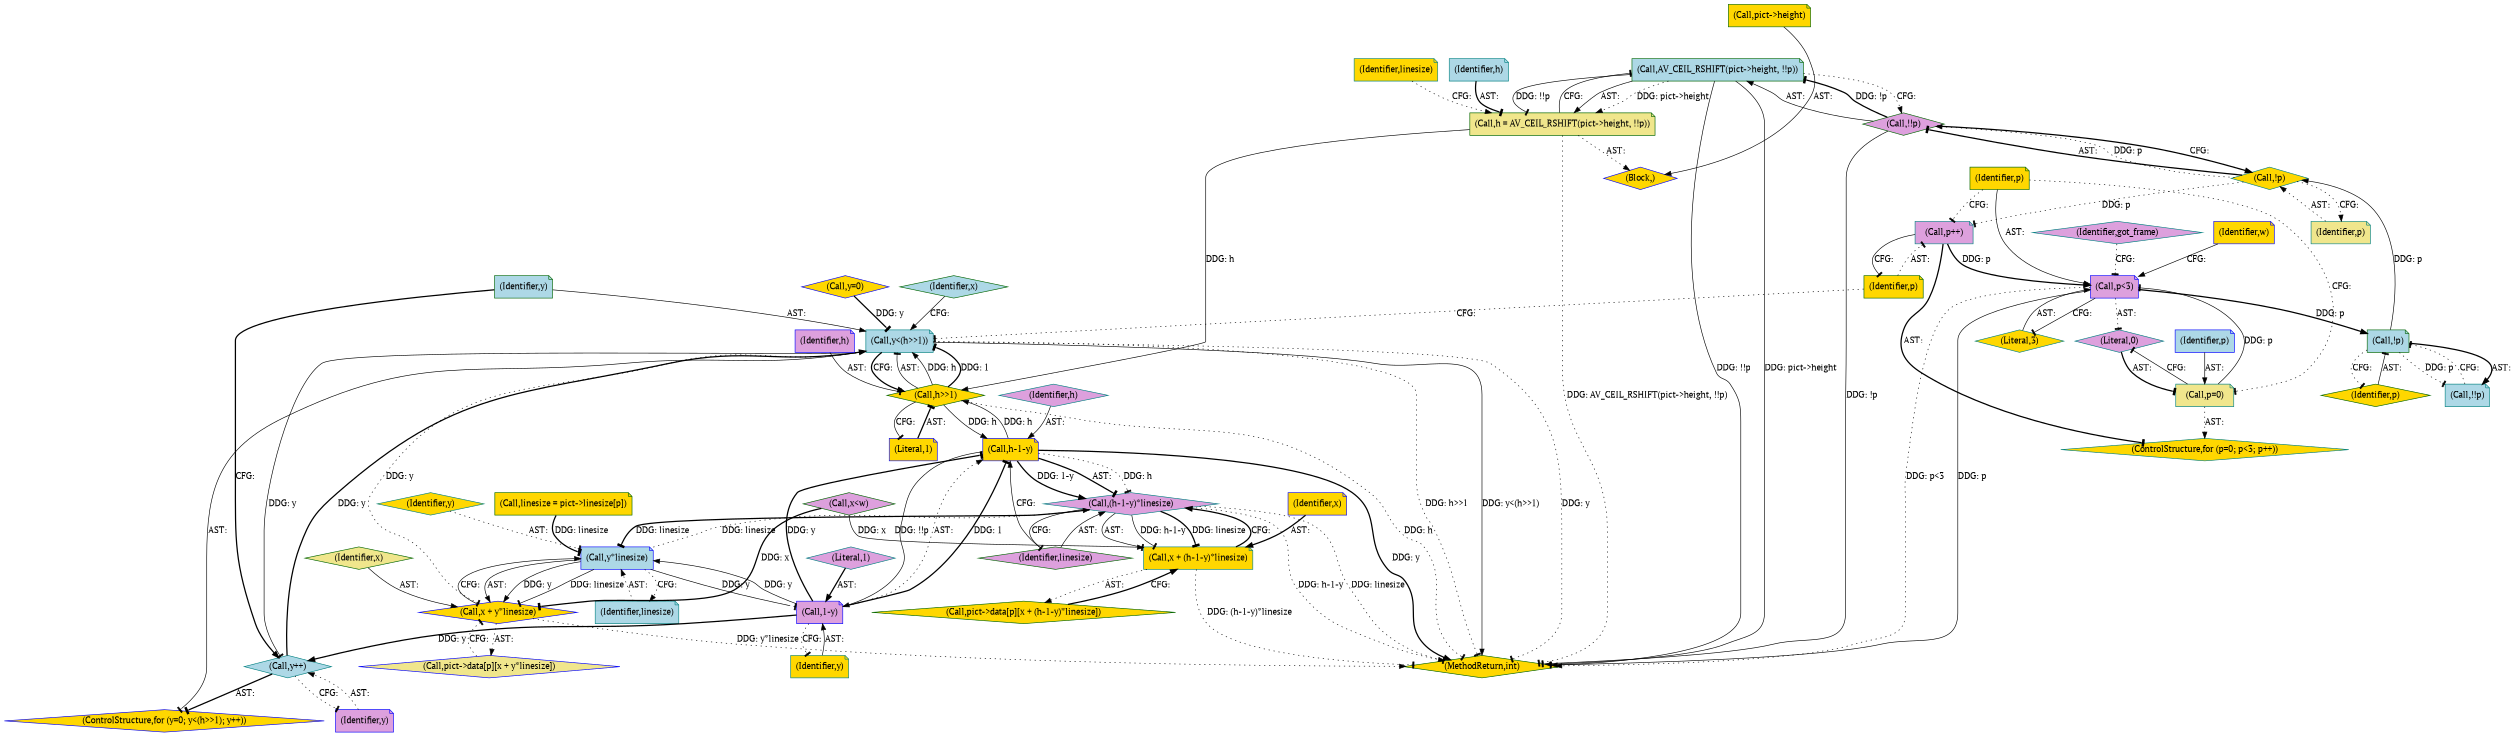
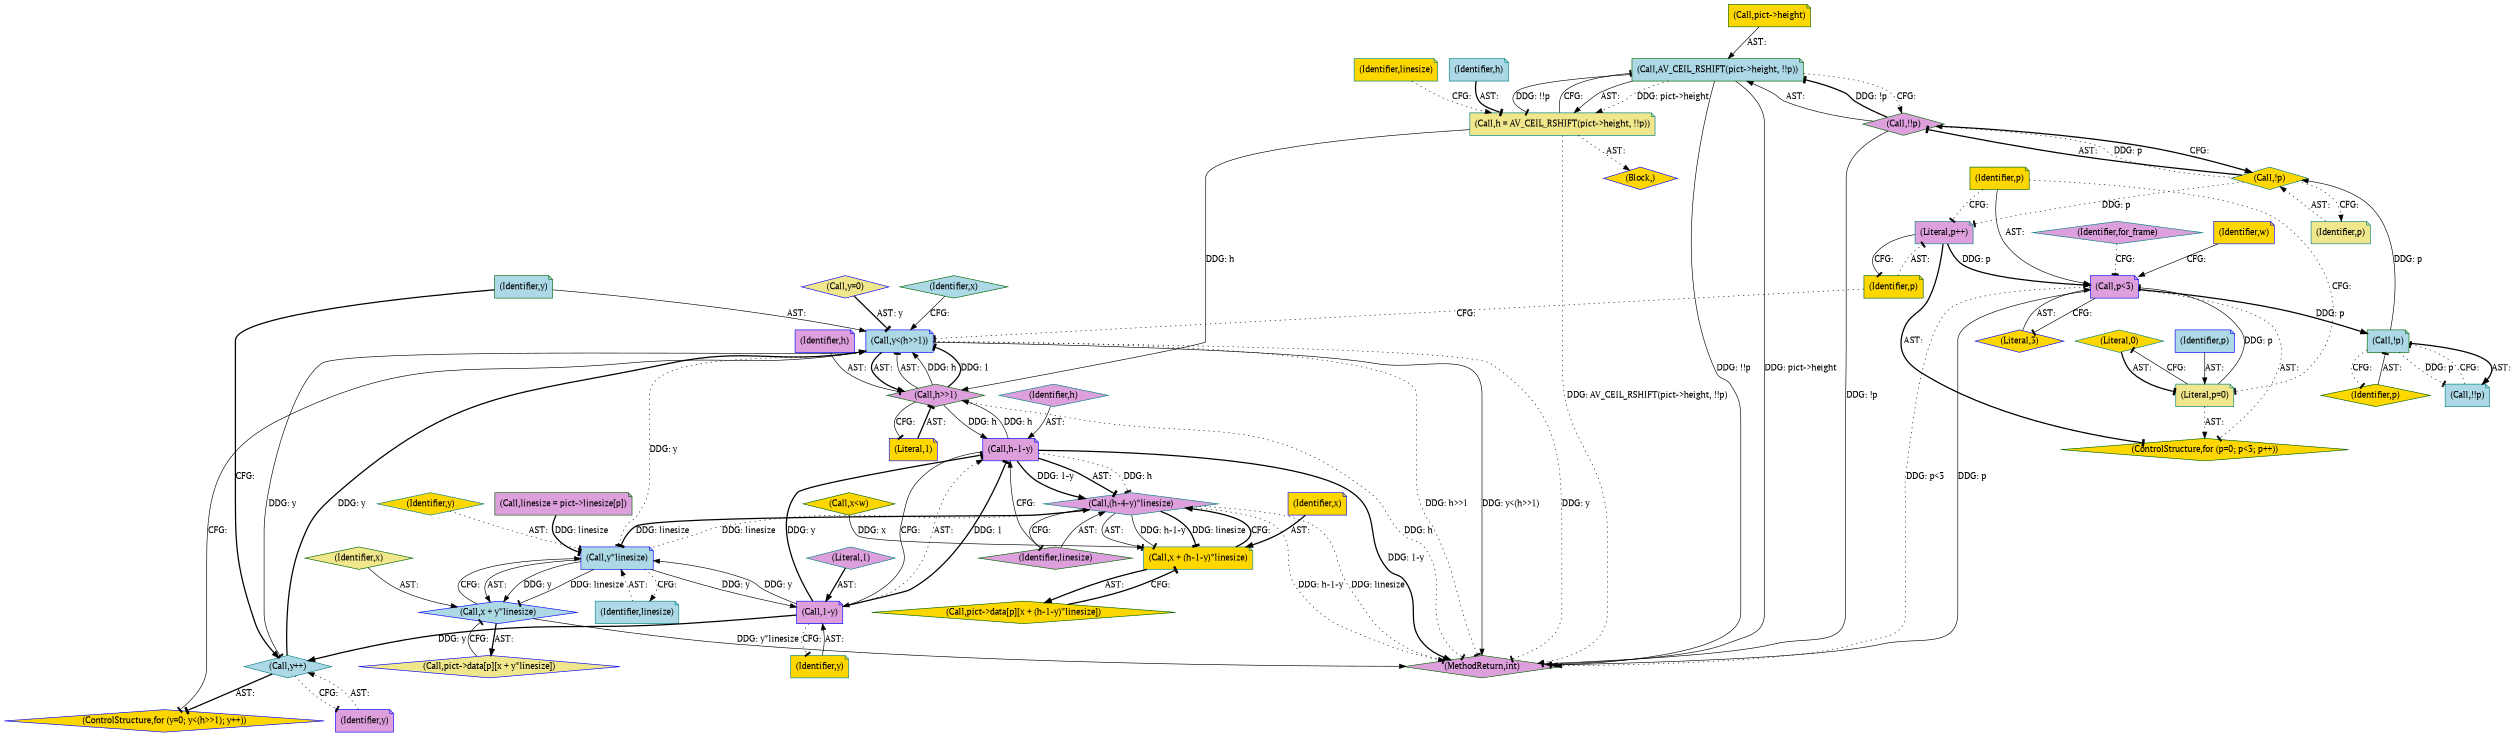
(1562, 124) -> (1562, 124)
(1783, 127) -> (1746, 40)
(1944, 233) -> (1944, 233)
(2117, 233) -> (2117, 233)
(845, 287) -> (845, 287)
(2117, 313) -> (2270, 325)
(890, 314) -> (890, 314)
(900, 341) -> (900, 341)
(2020, 341) -> (2020, 341)
(2119, 341) -> (2119, 341)
(884, 368) -> (884, 368)
(936, 395) -> (936, 395)
(2205, 395) -> (2205, 395)
(1572, 422) -> (1572, 422)
(413, 444) -> (674, 371)
(1011, 450) -> (1011, 450)
(2205, 450) -> (2205, 450)
(563, 504) -> (563, 504)
(849, 504) -> (849, 504)
(1131, 504) -> (1131, 504)
(219, 531) -> (219, 531)
(912, 531) -> (912, 531)
(1406, 558) -> (1406, 558)
(1098, 583) -> (1098, 583)
(720, 589) -> (720, 589)
(1122, 591) -> (1122, 591)
(701, 598) -> none
(498, 612) -> (498, 612)
(494, 636) -> (494, 636)
(468, 639) -> (468, 639)
(1278, 652) -> none
(965, 657) -> (965, 657)
(1482, 667) -> (1482, 667)
